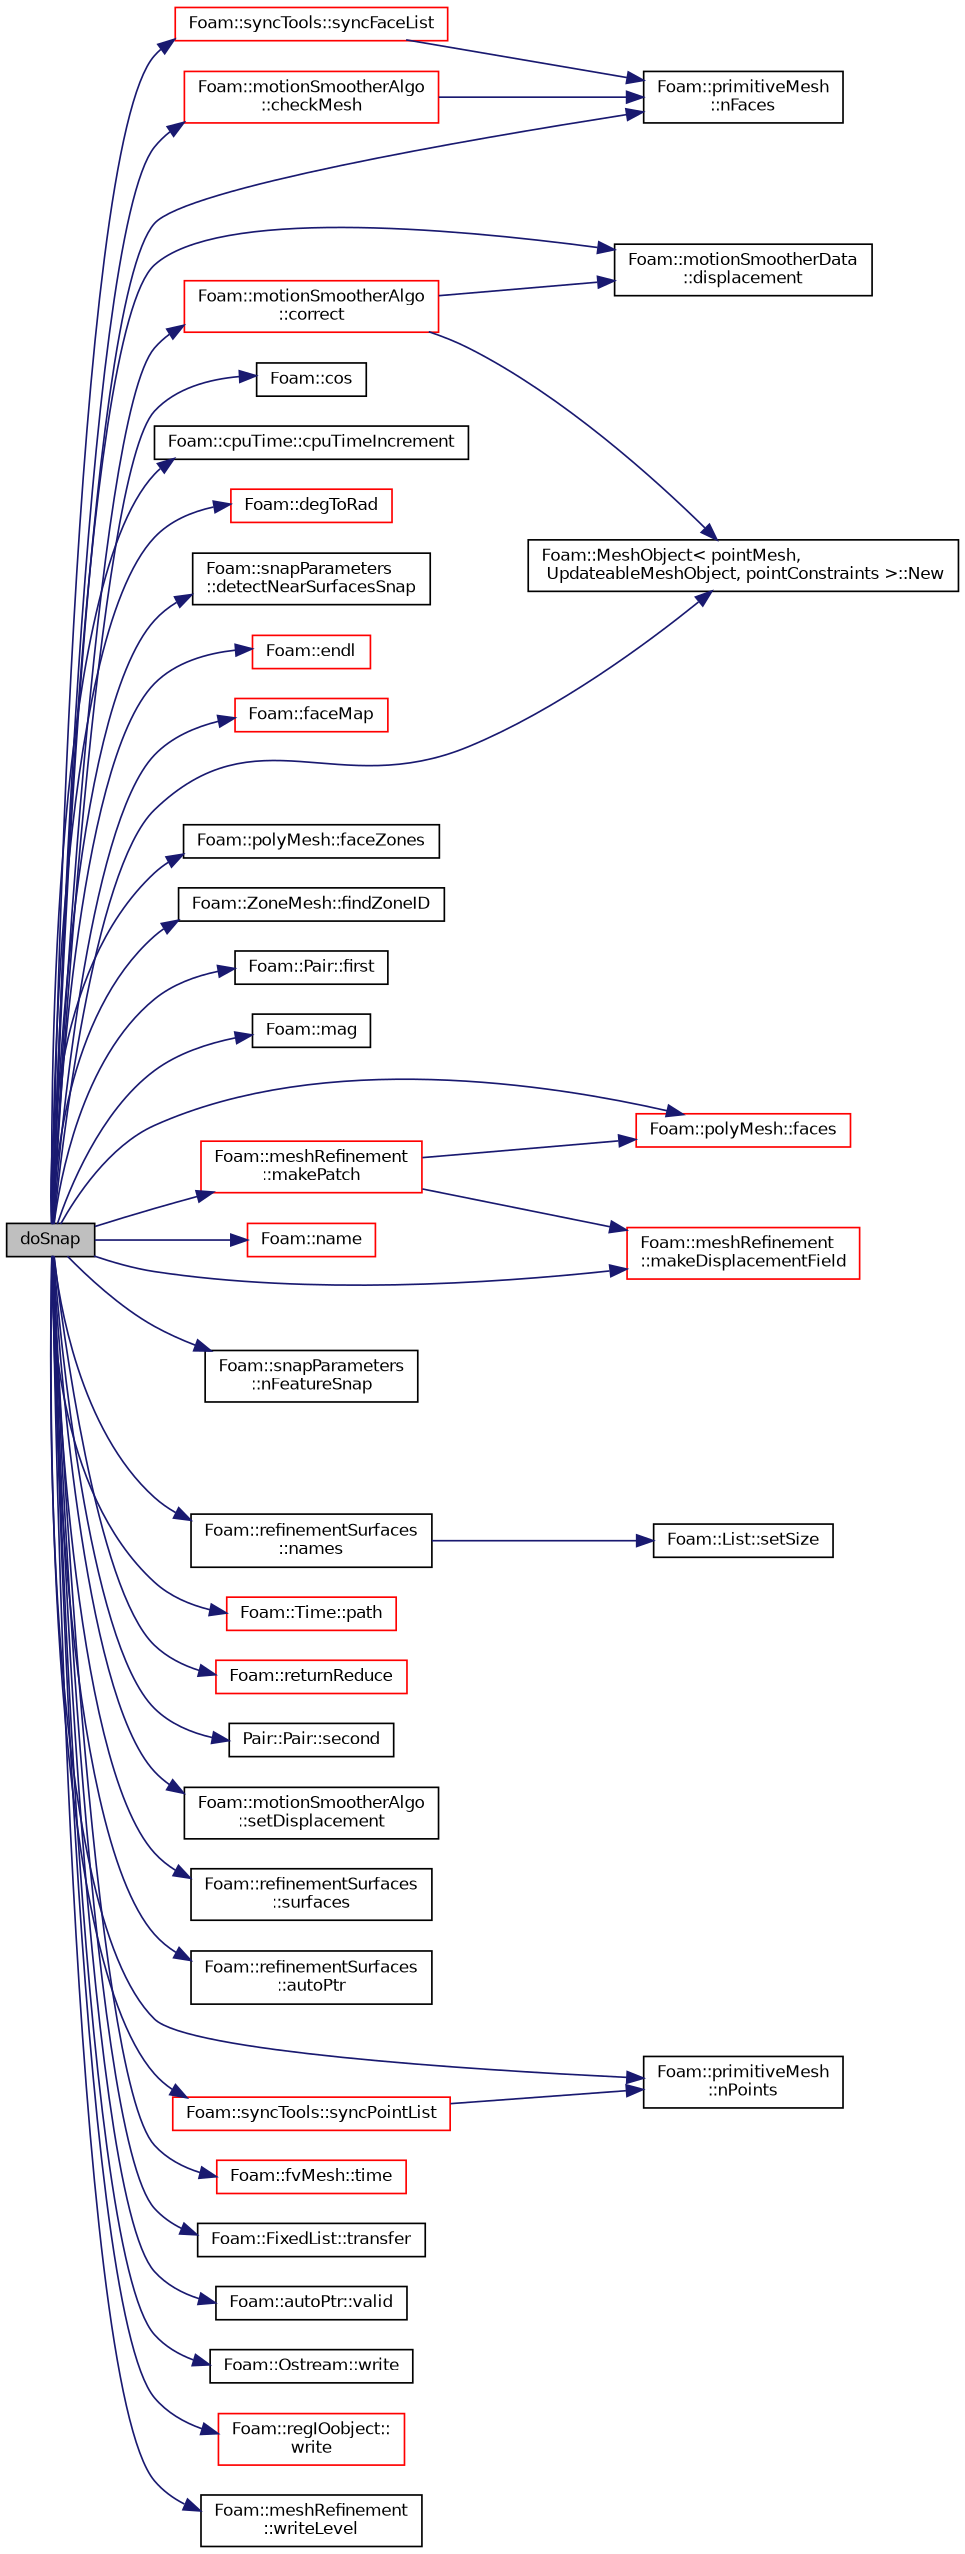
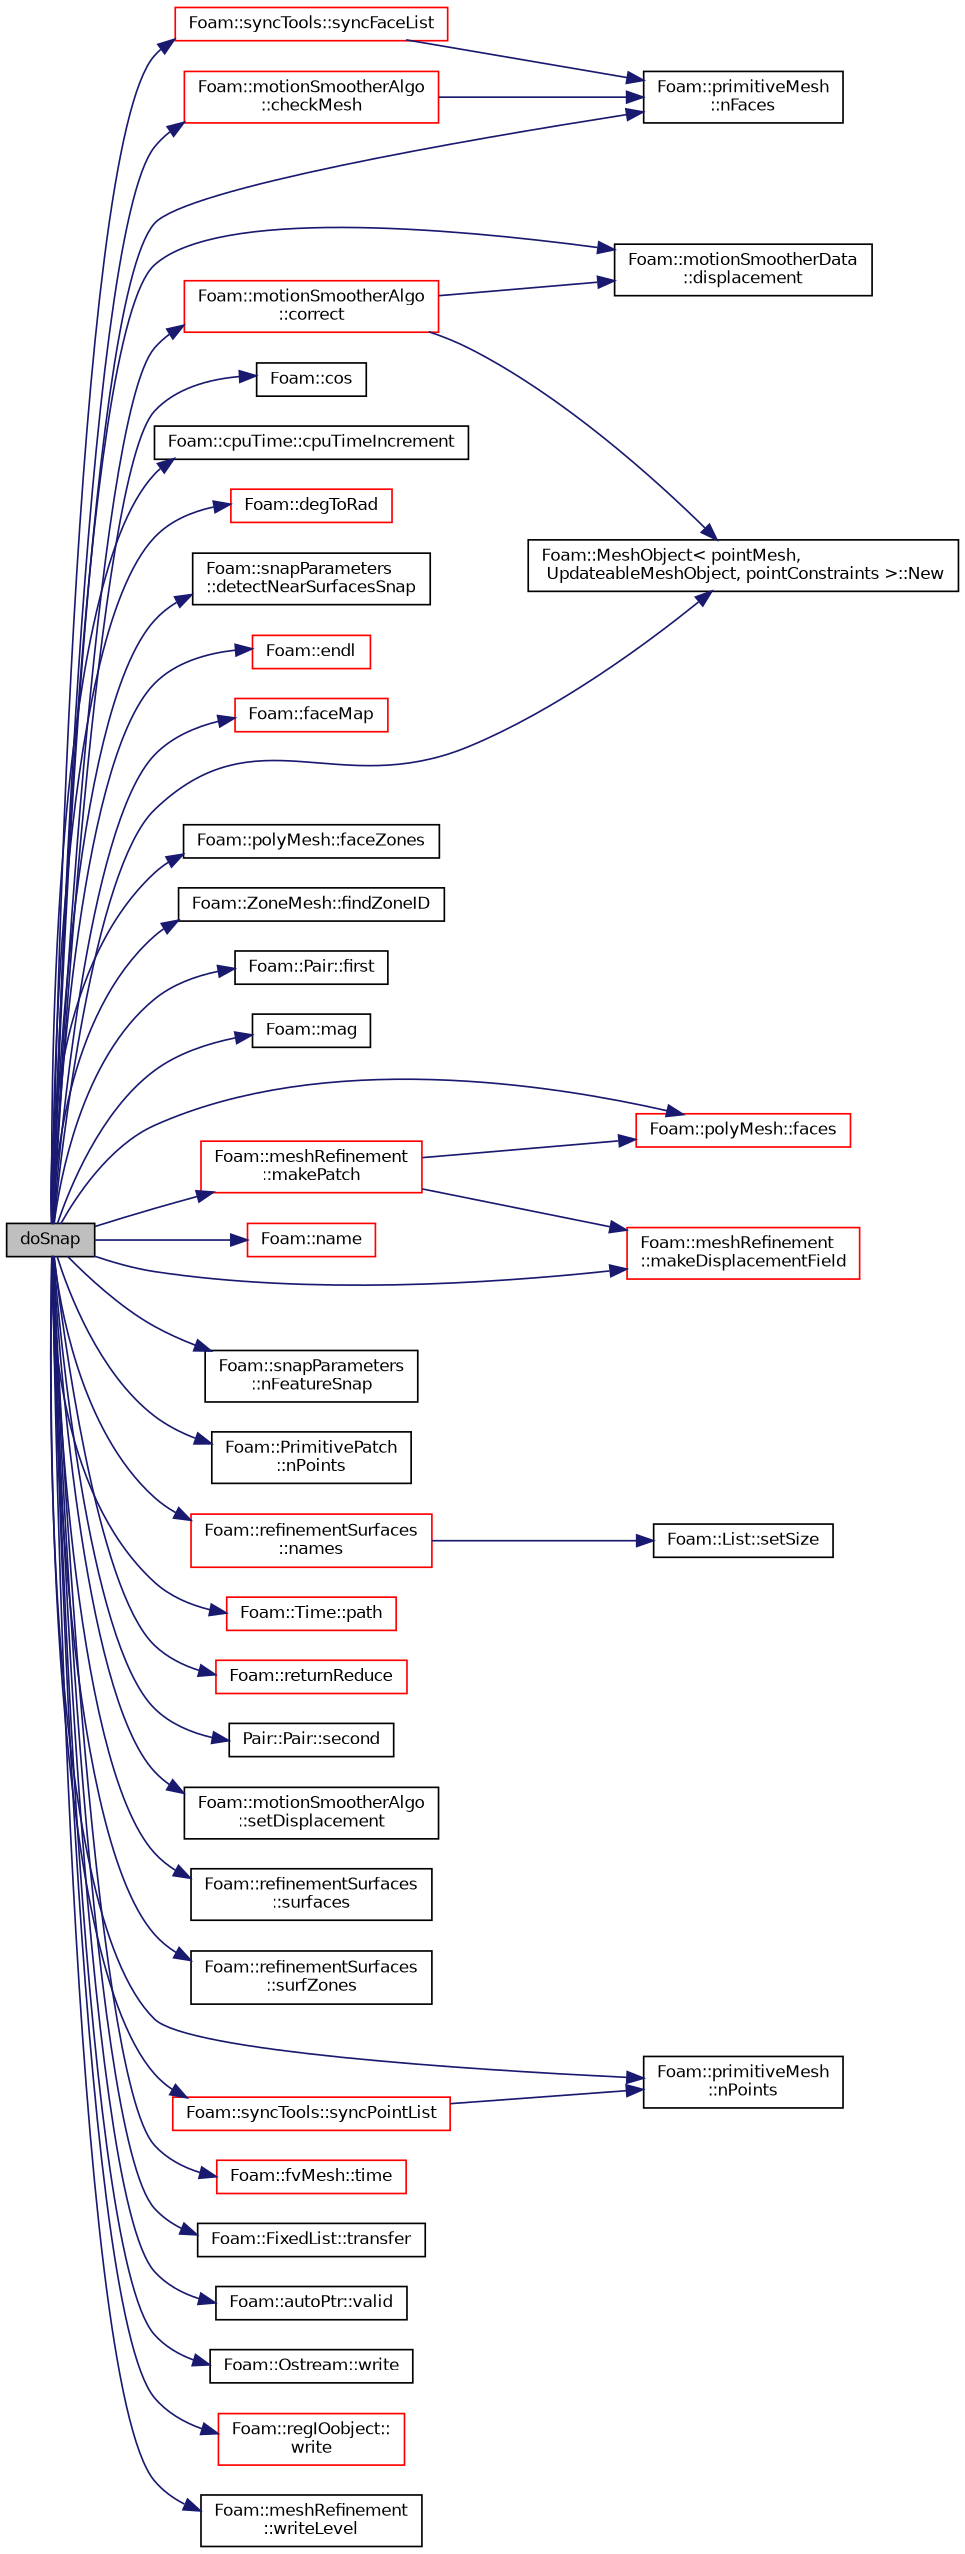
none -> (311, 1458)
(311, 1541) -> (311, 1541)
(311, 1978) -> (311, 1978)
